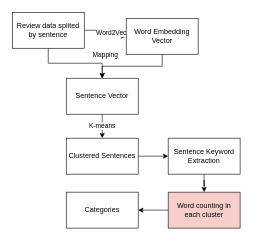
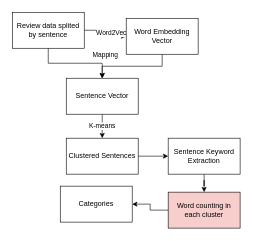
(102, 210) -> (96, 204)
